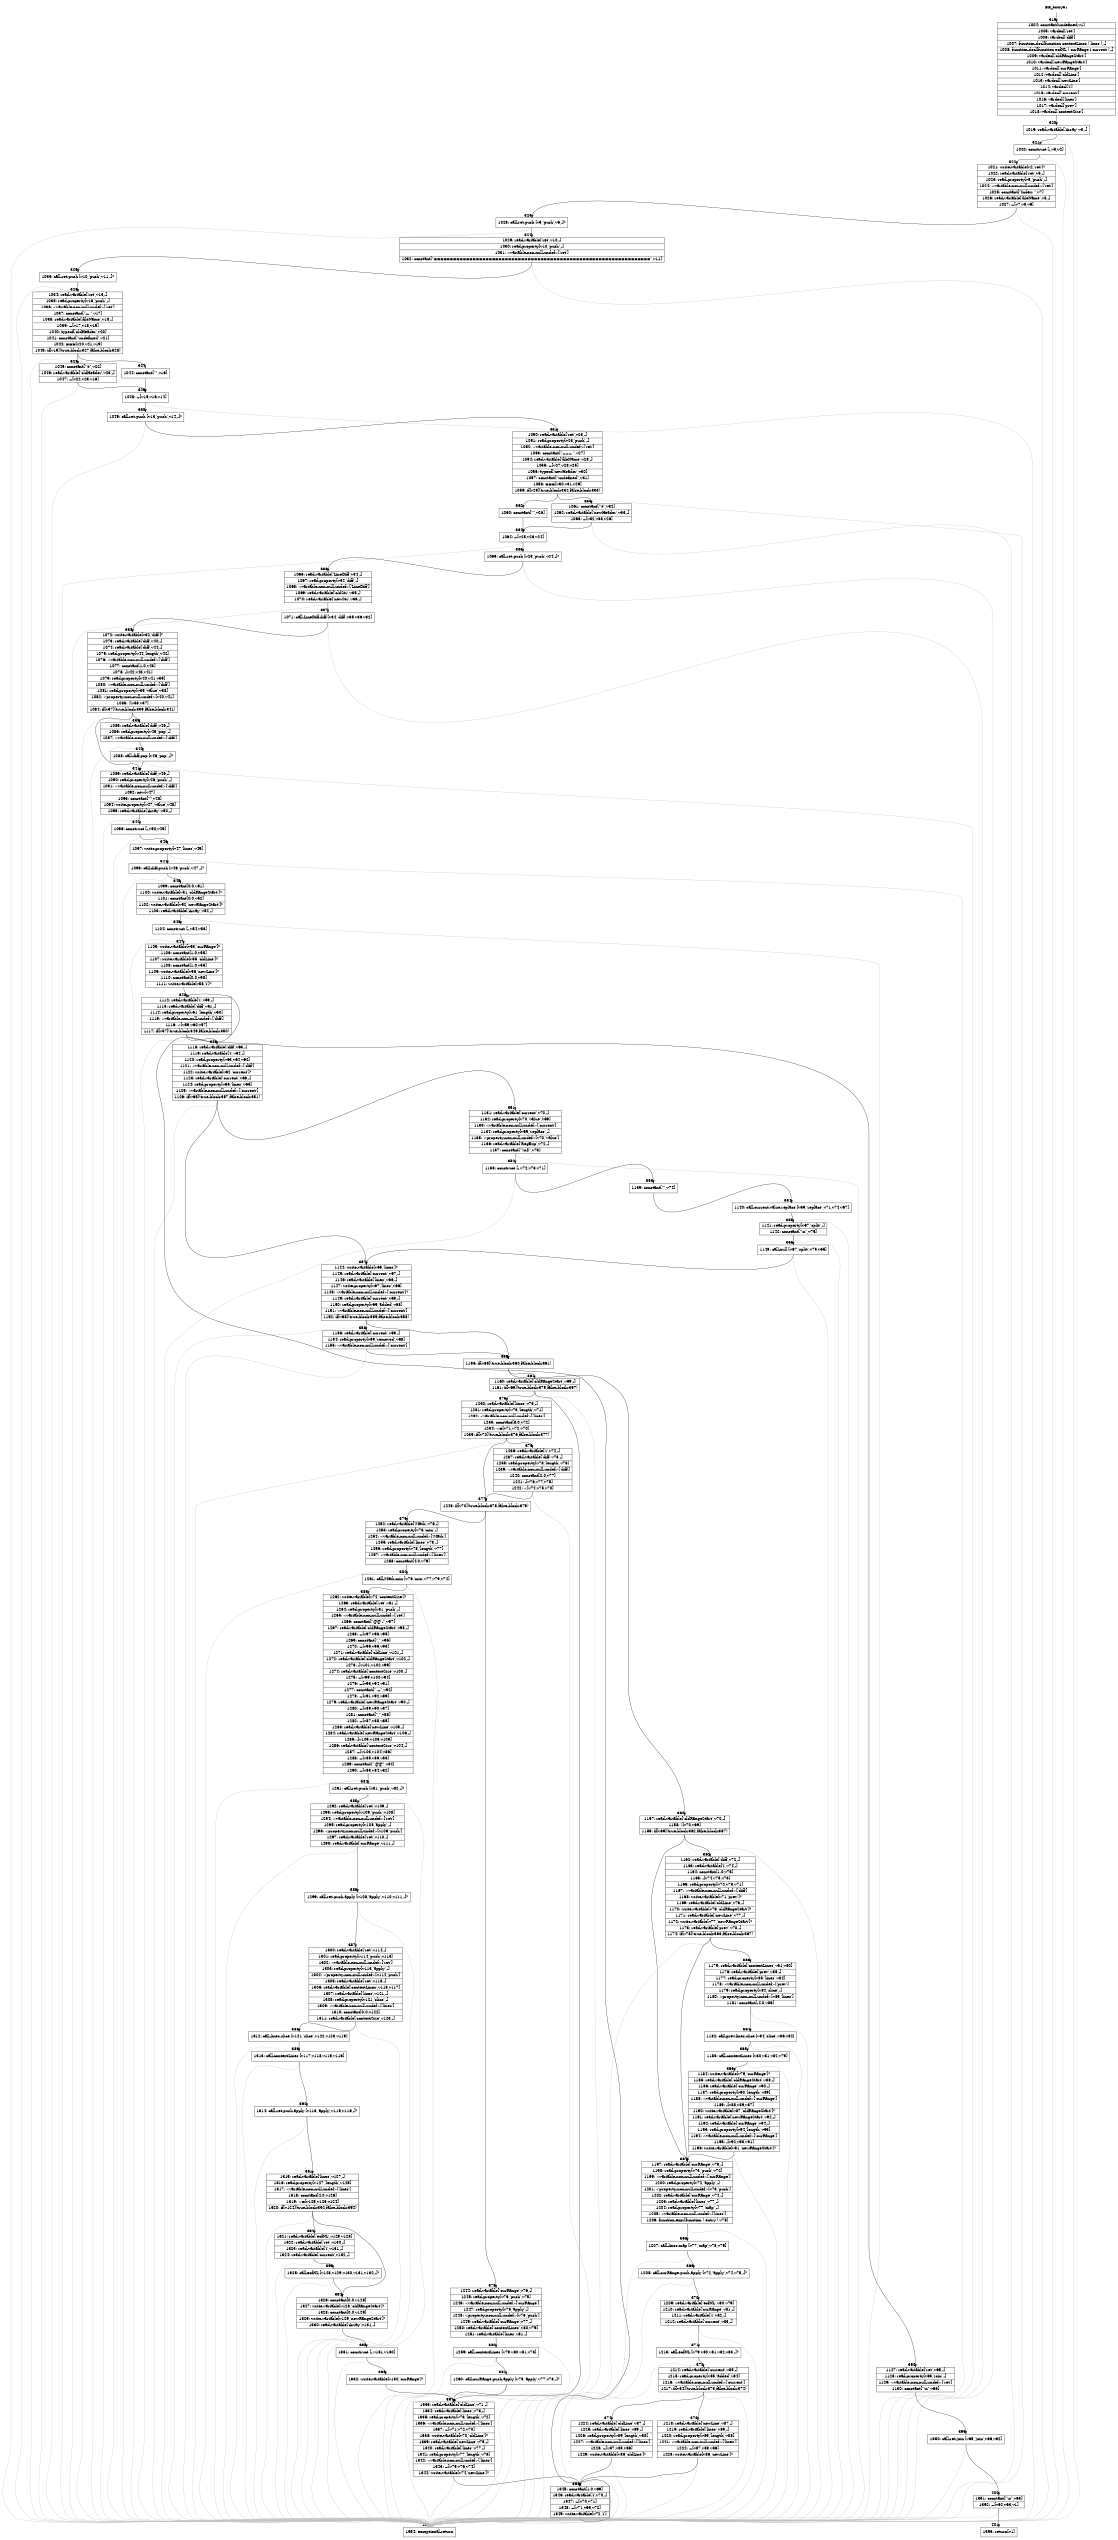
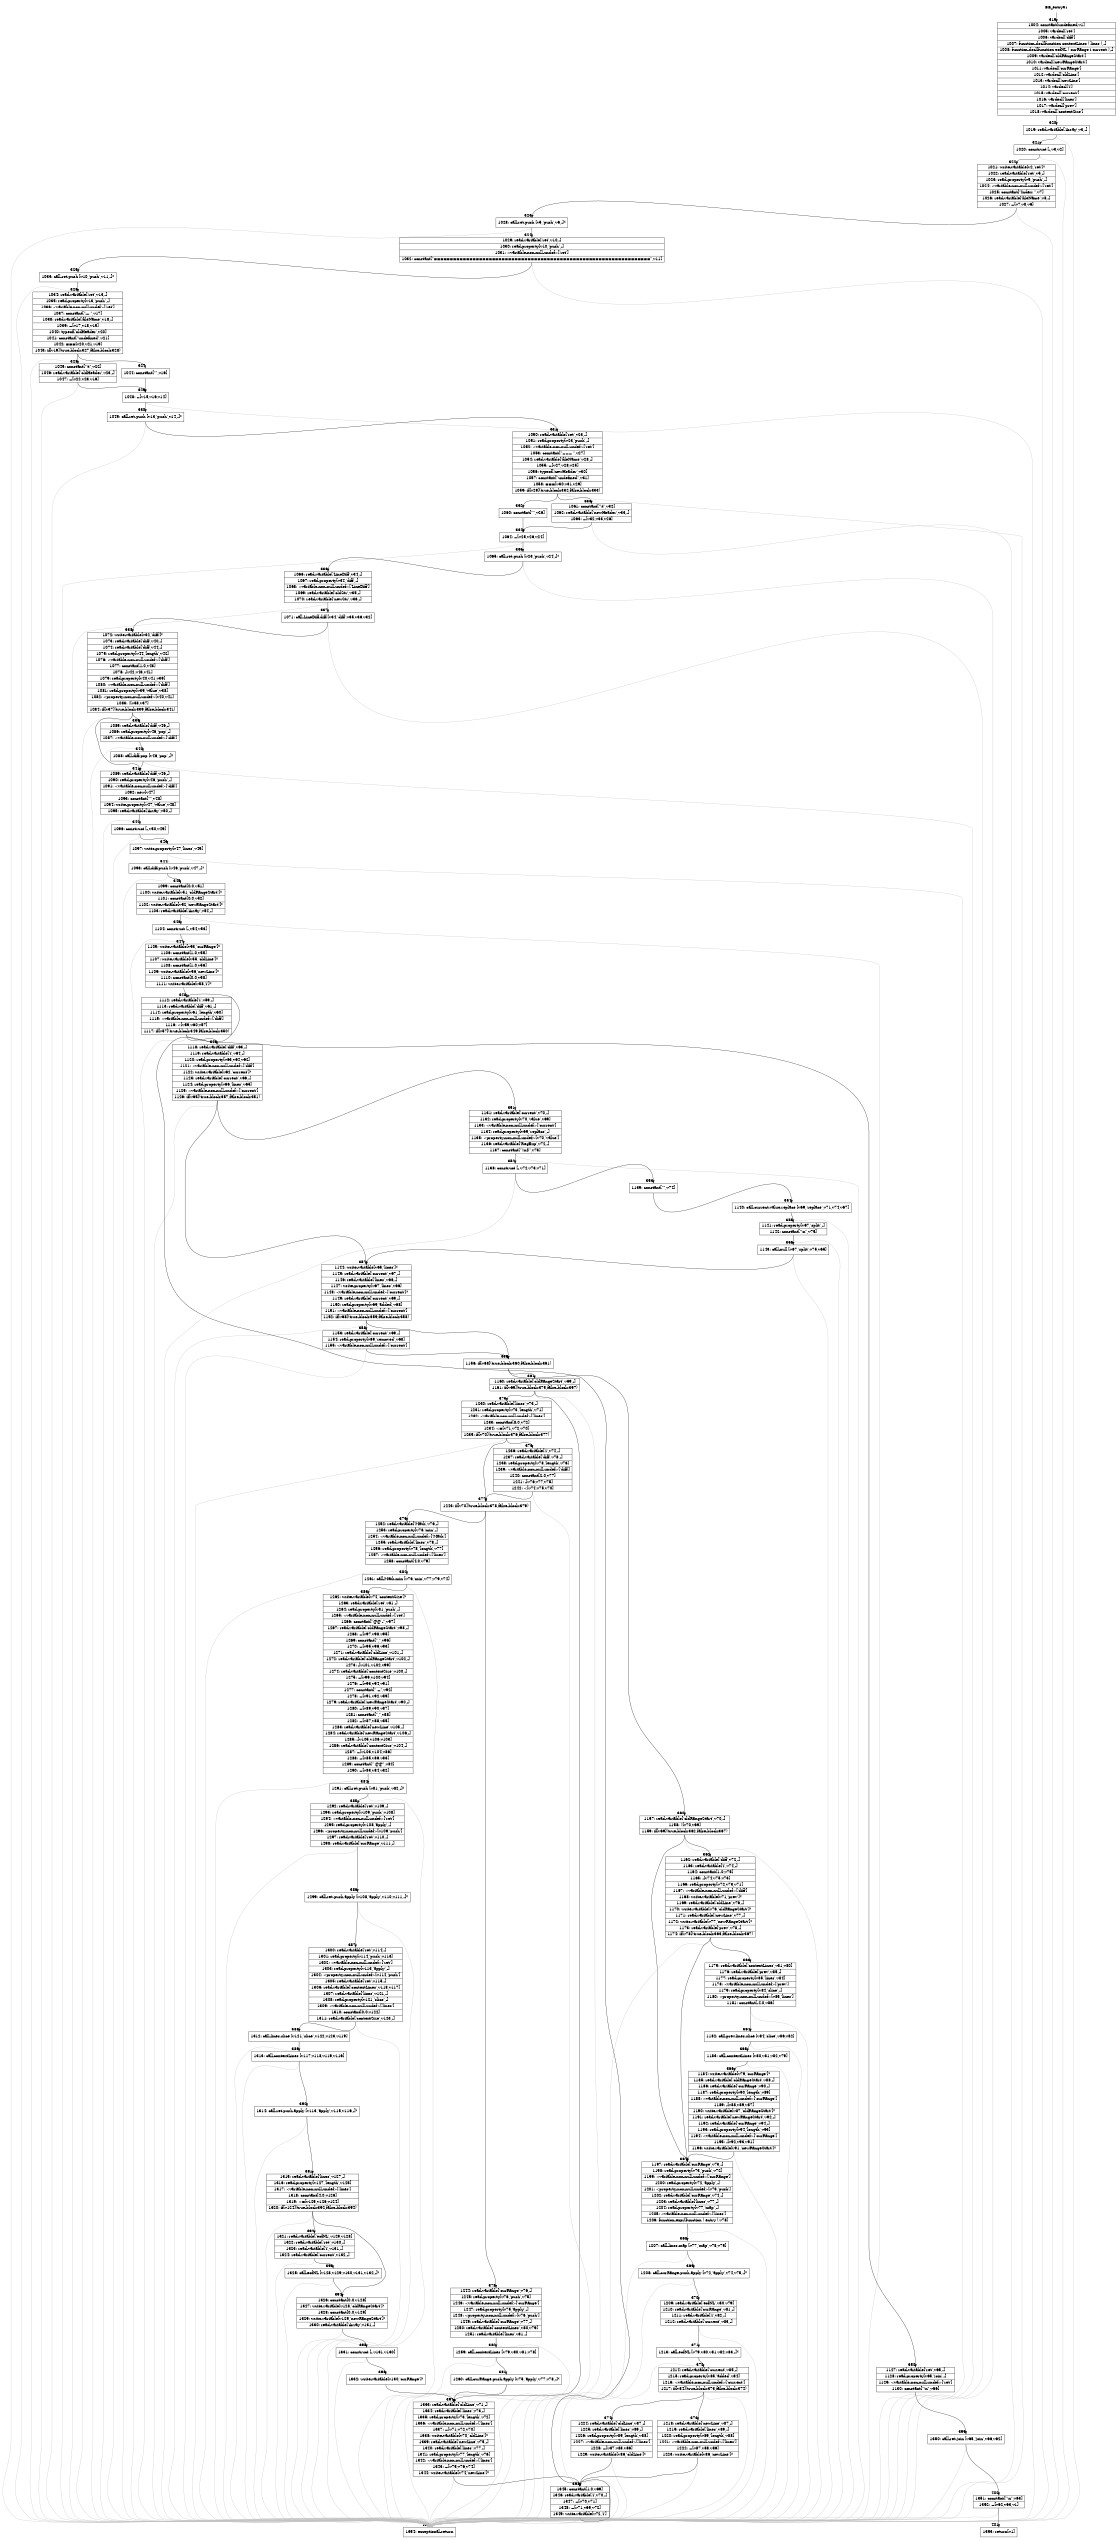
(168, 857) -> (168, 857)
